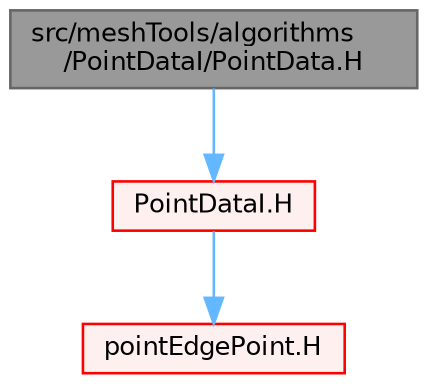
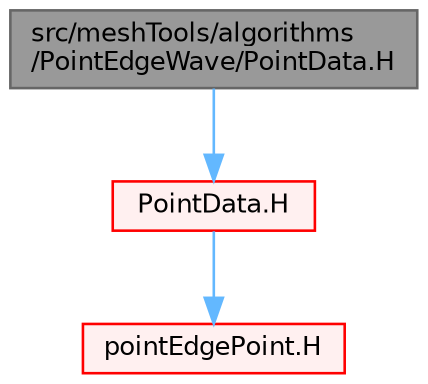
(214, 49) -> (214, 49)
(214, 206) -> (214, 206)
